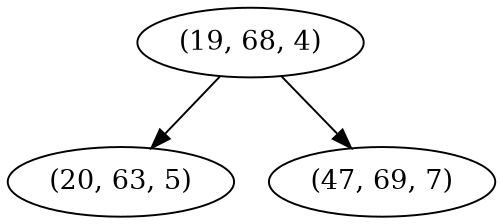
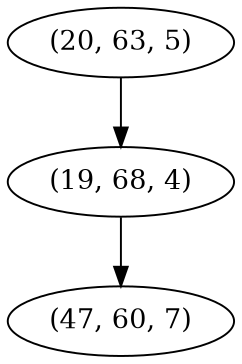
(193, 105) -> (121, 103)
(382, 182) -> (121, 321)
